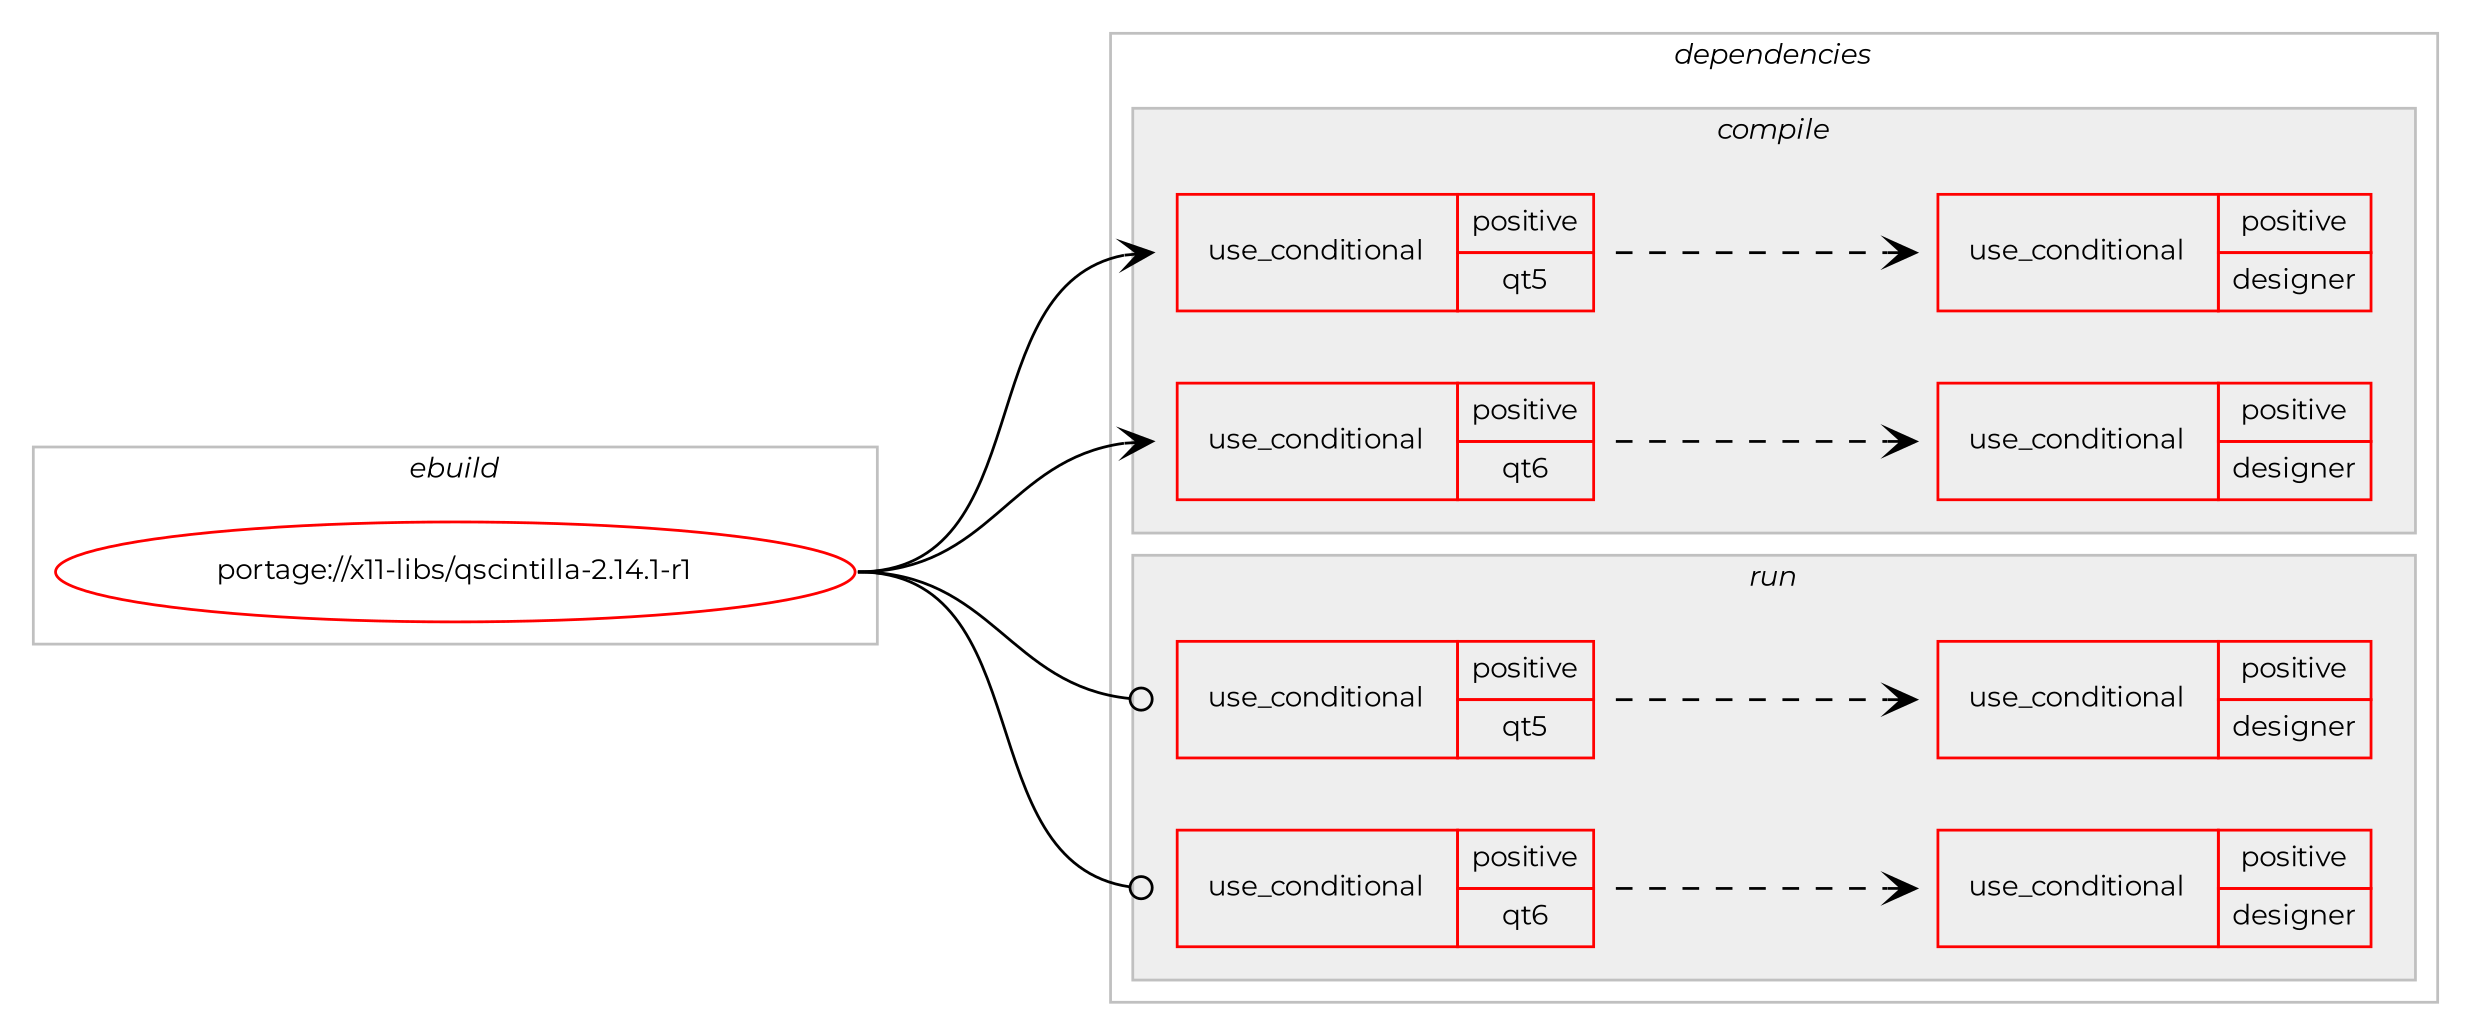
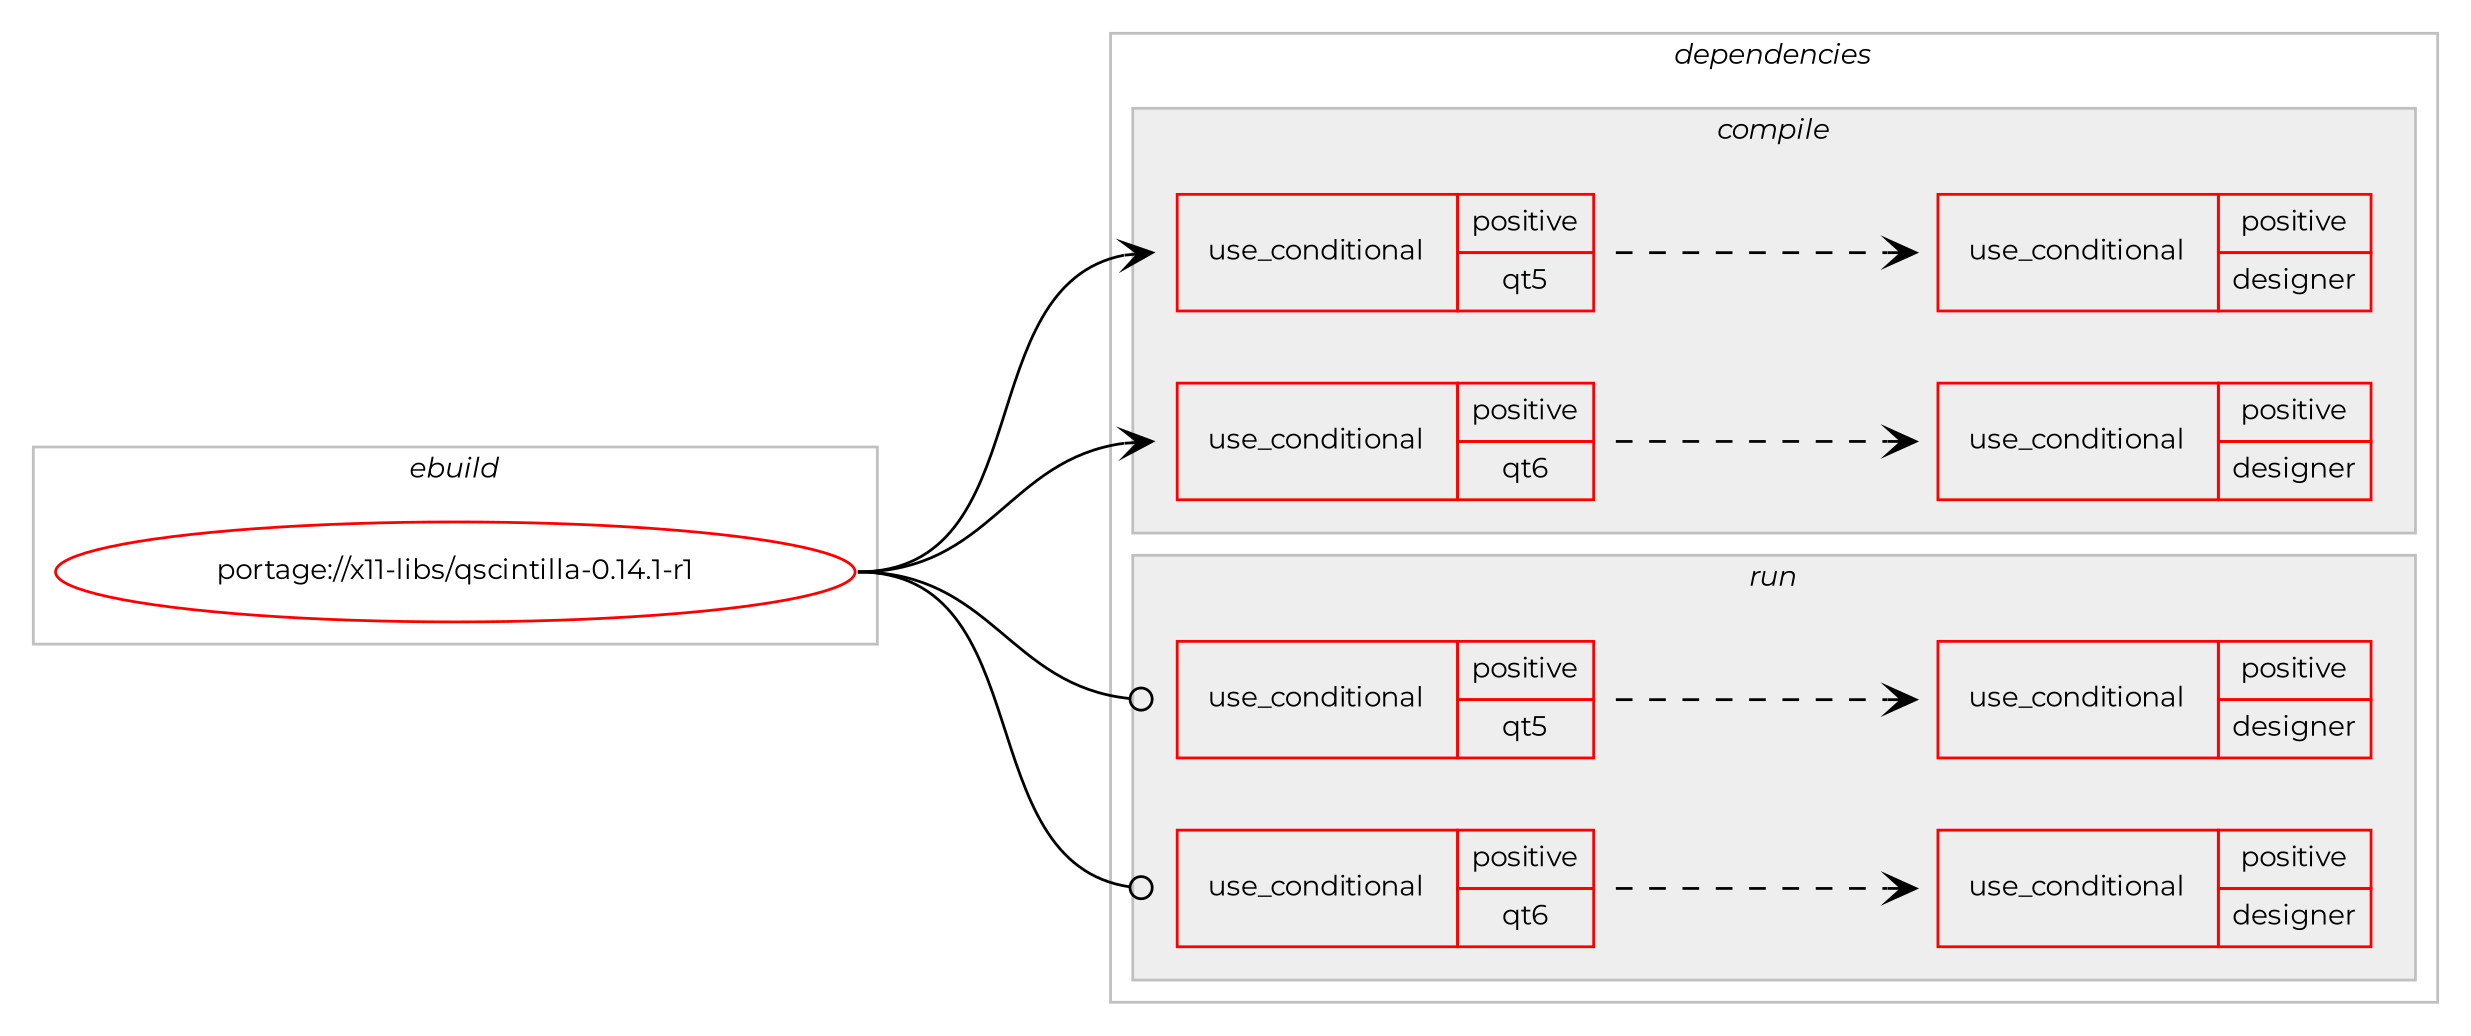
(455, 572) -> (455, 572)
